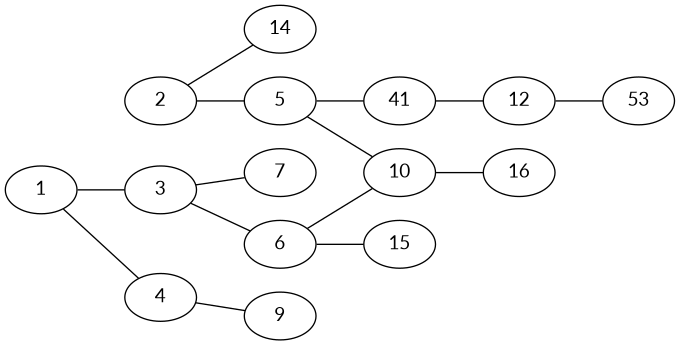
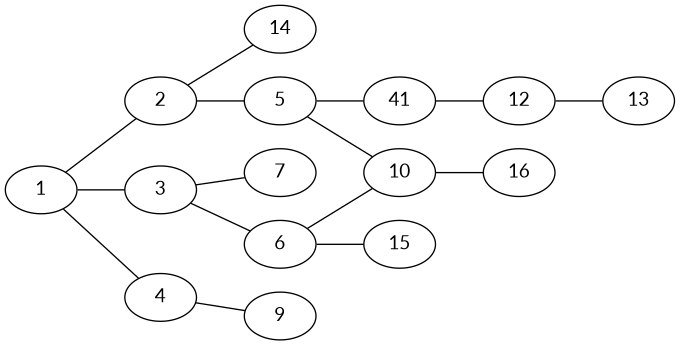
(639, 101) -> (639, 101)
none -> (101, 145)
